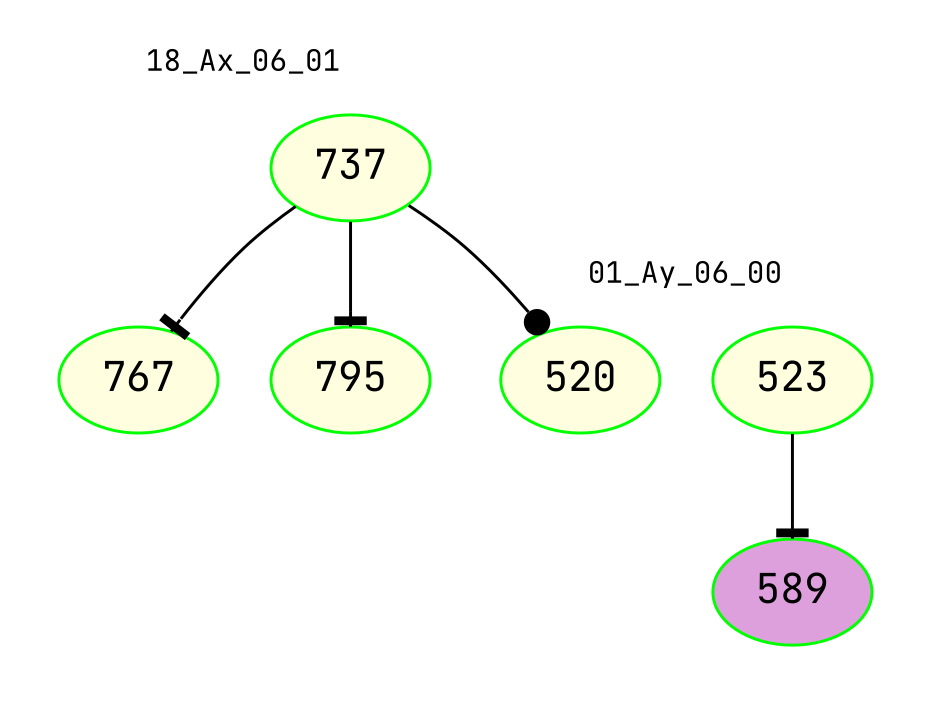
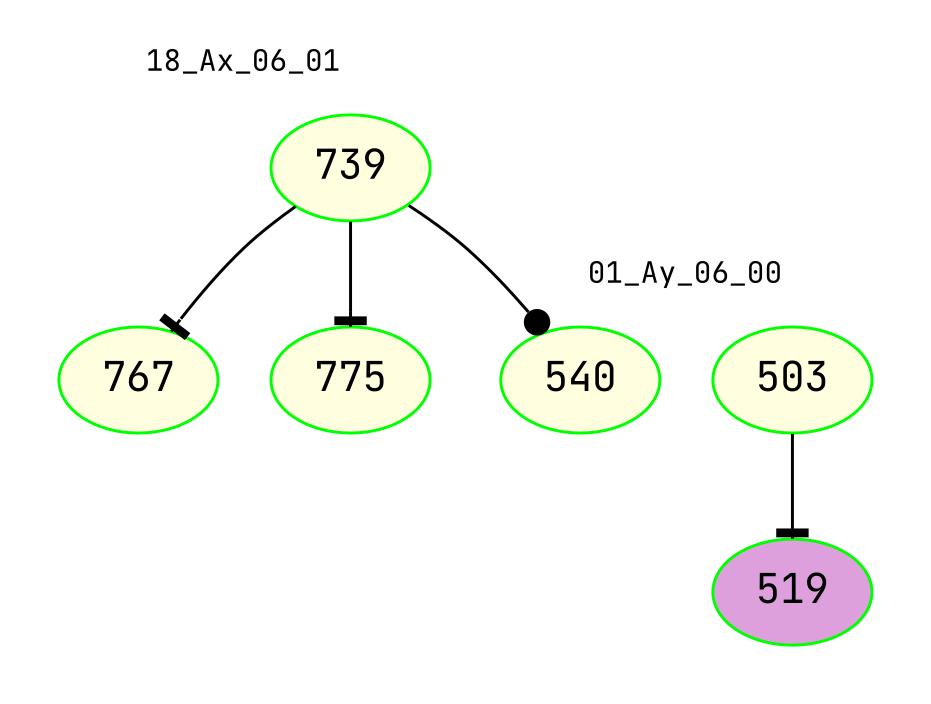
(351, 168) -> (351, 168)
(351, 380) -> (351, 380)
(580, 380) -> (580, 380)
(792, 380) -> (792, 380)
(792, 592) -> (792, 592)
